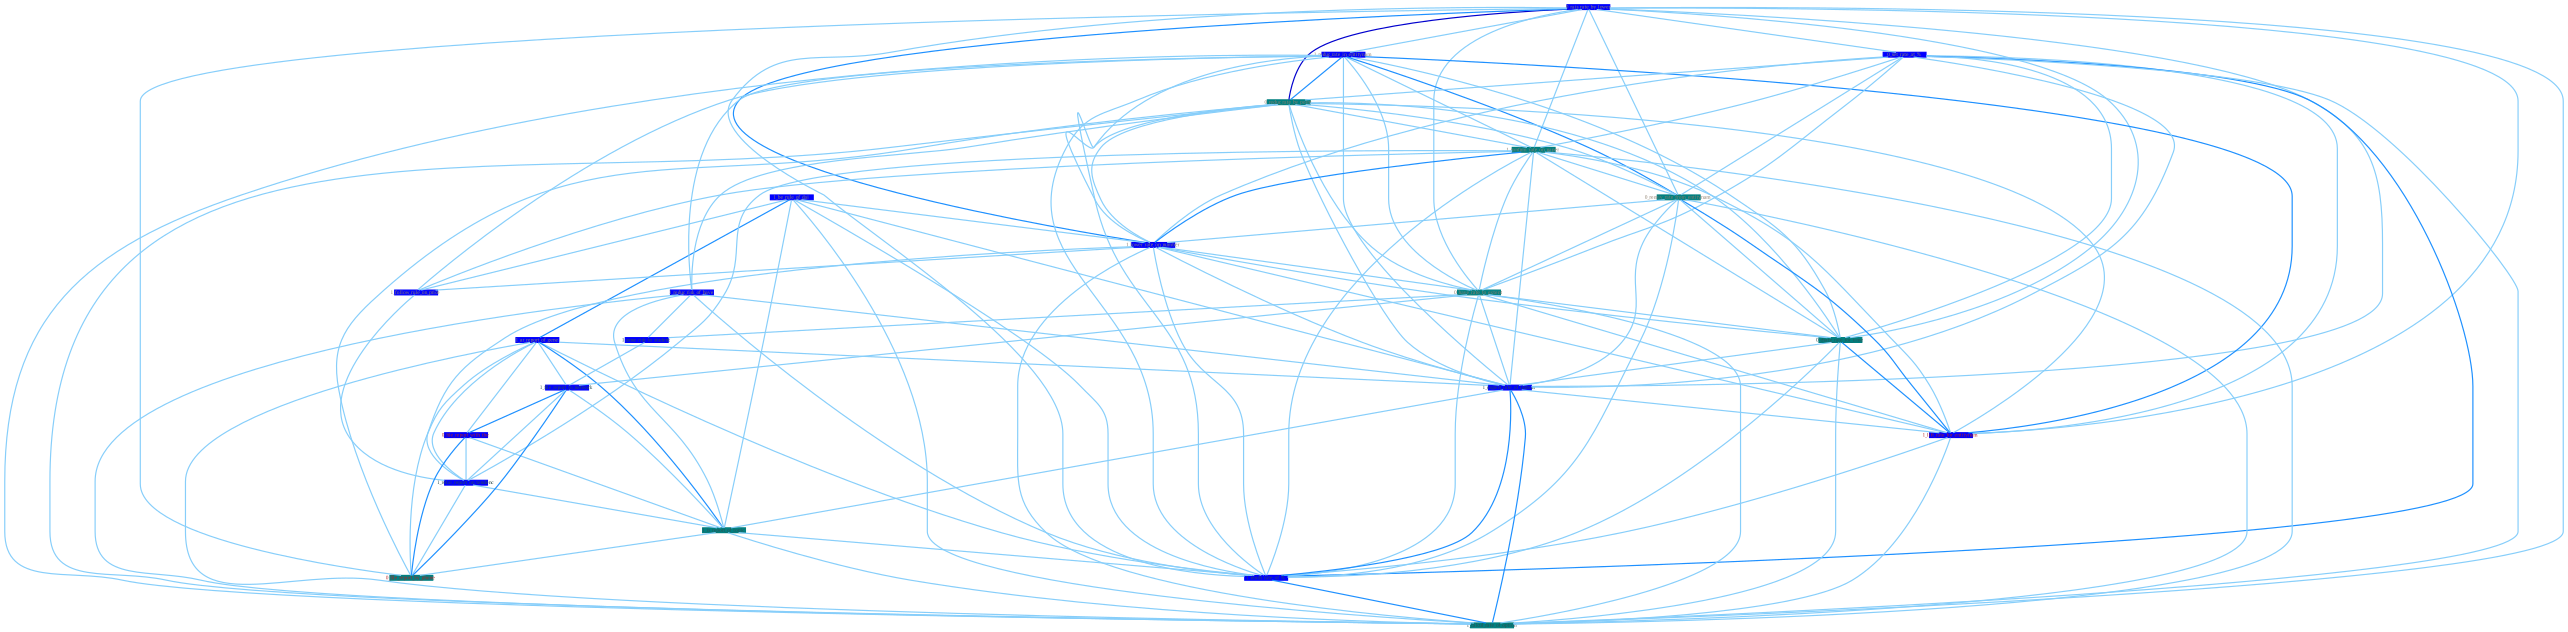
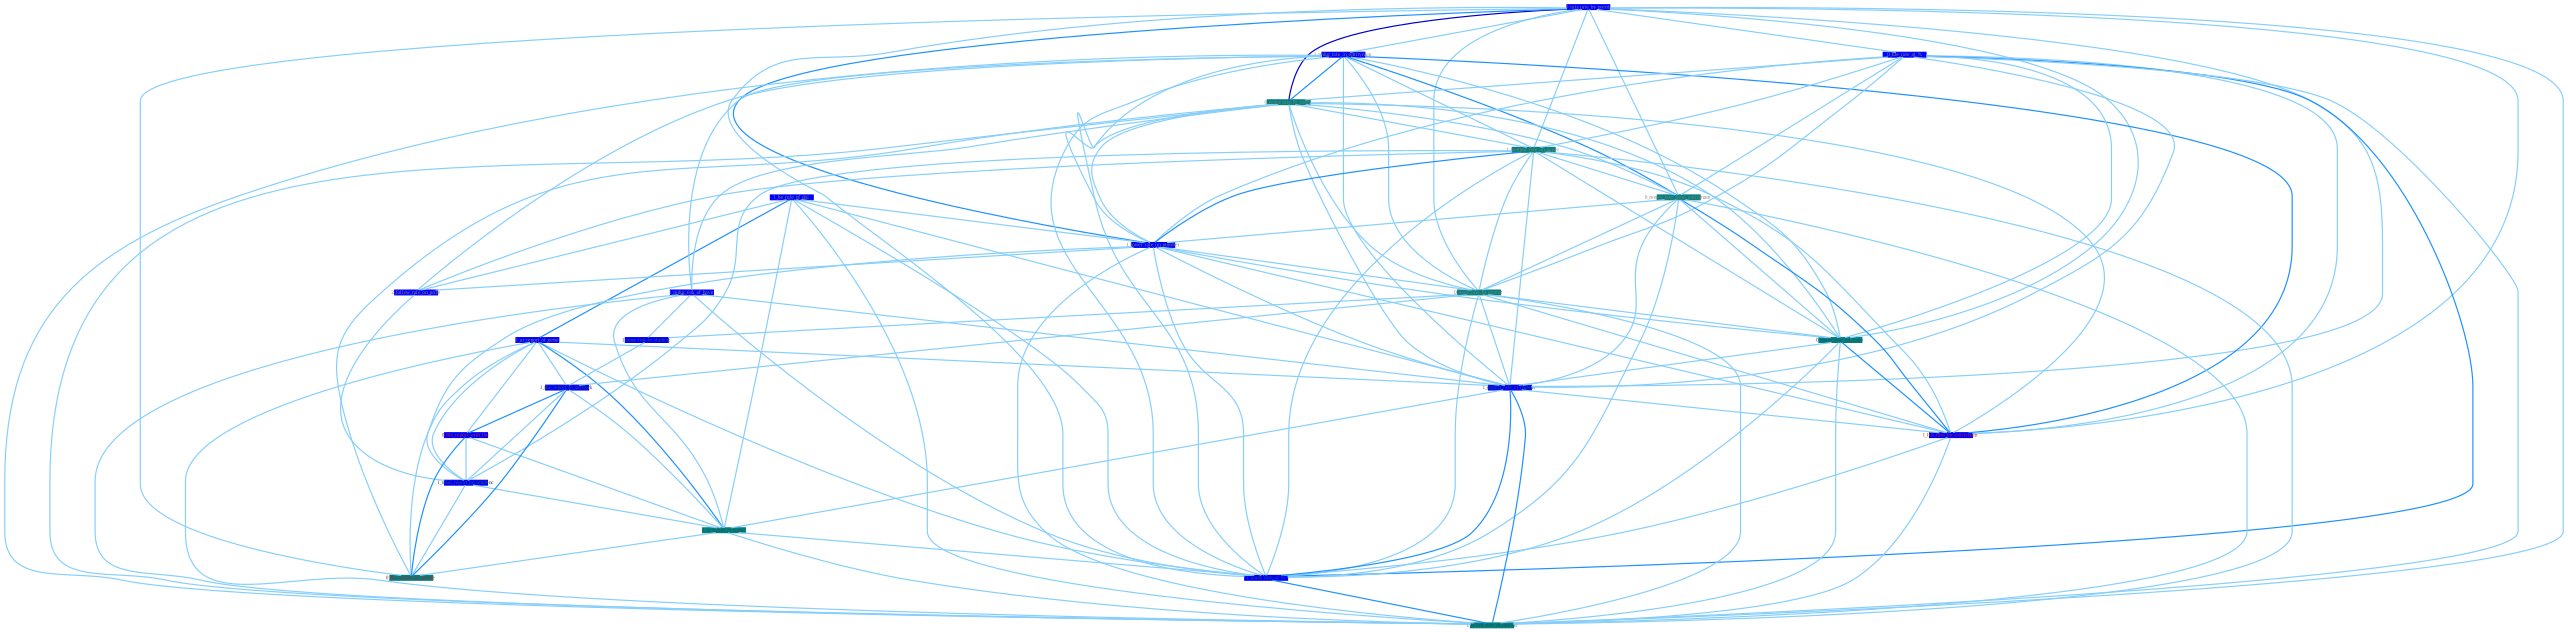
(1588, 7) -> (1588, 7)
(1905, 55) -> (1905, 55)
(416, 292) -> (416, 292)
